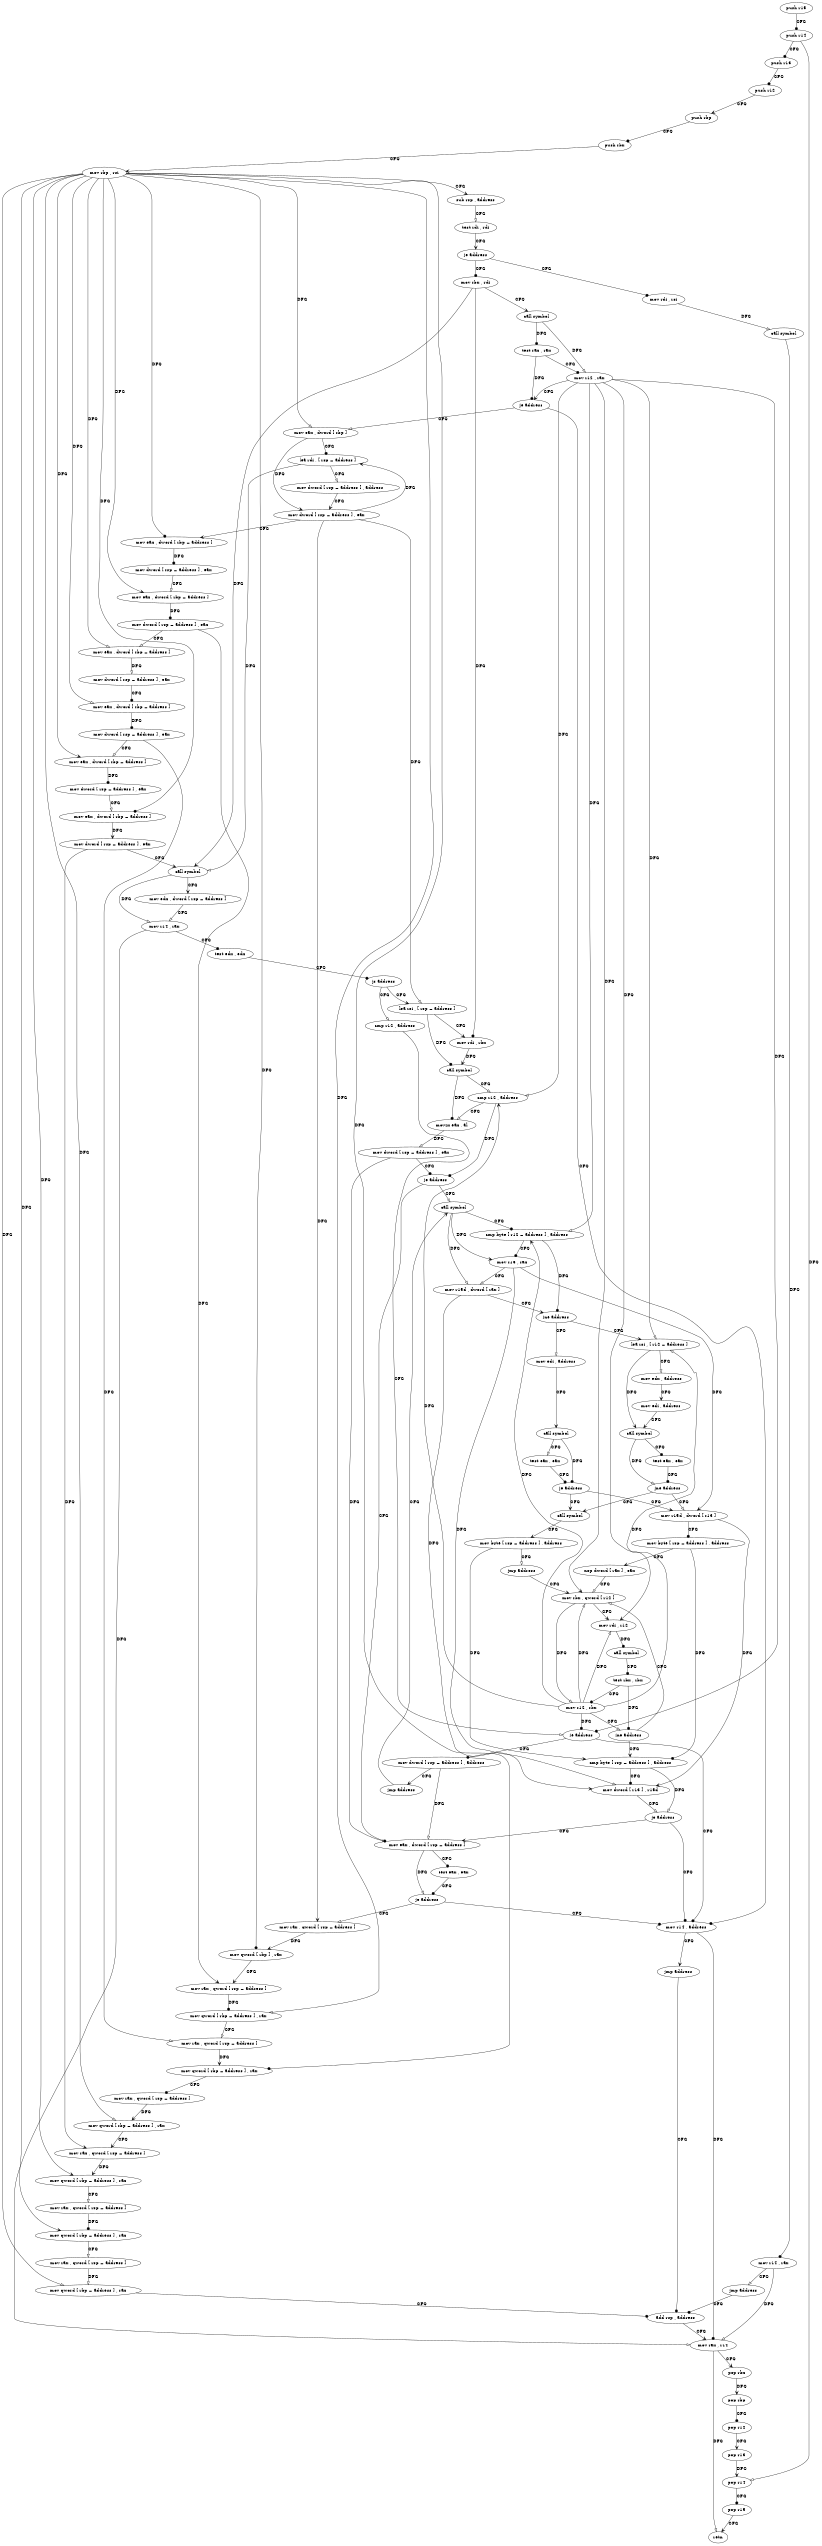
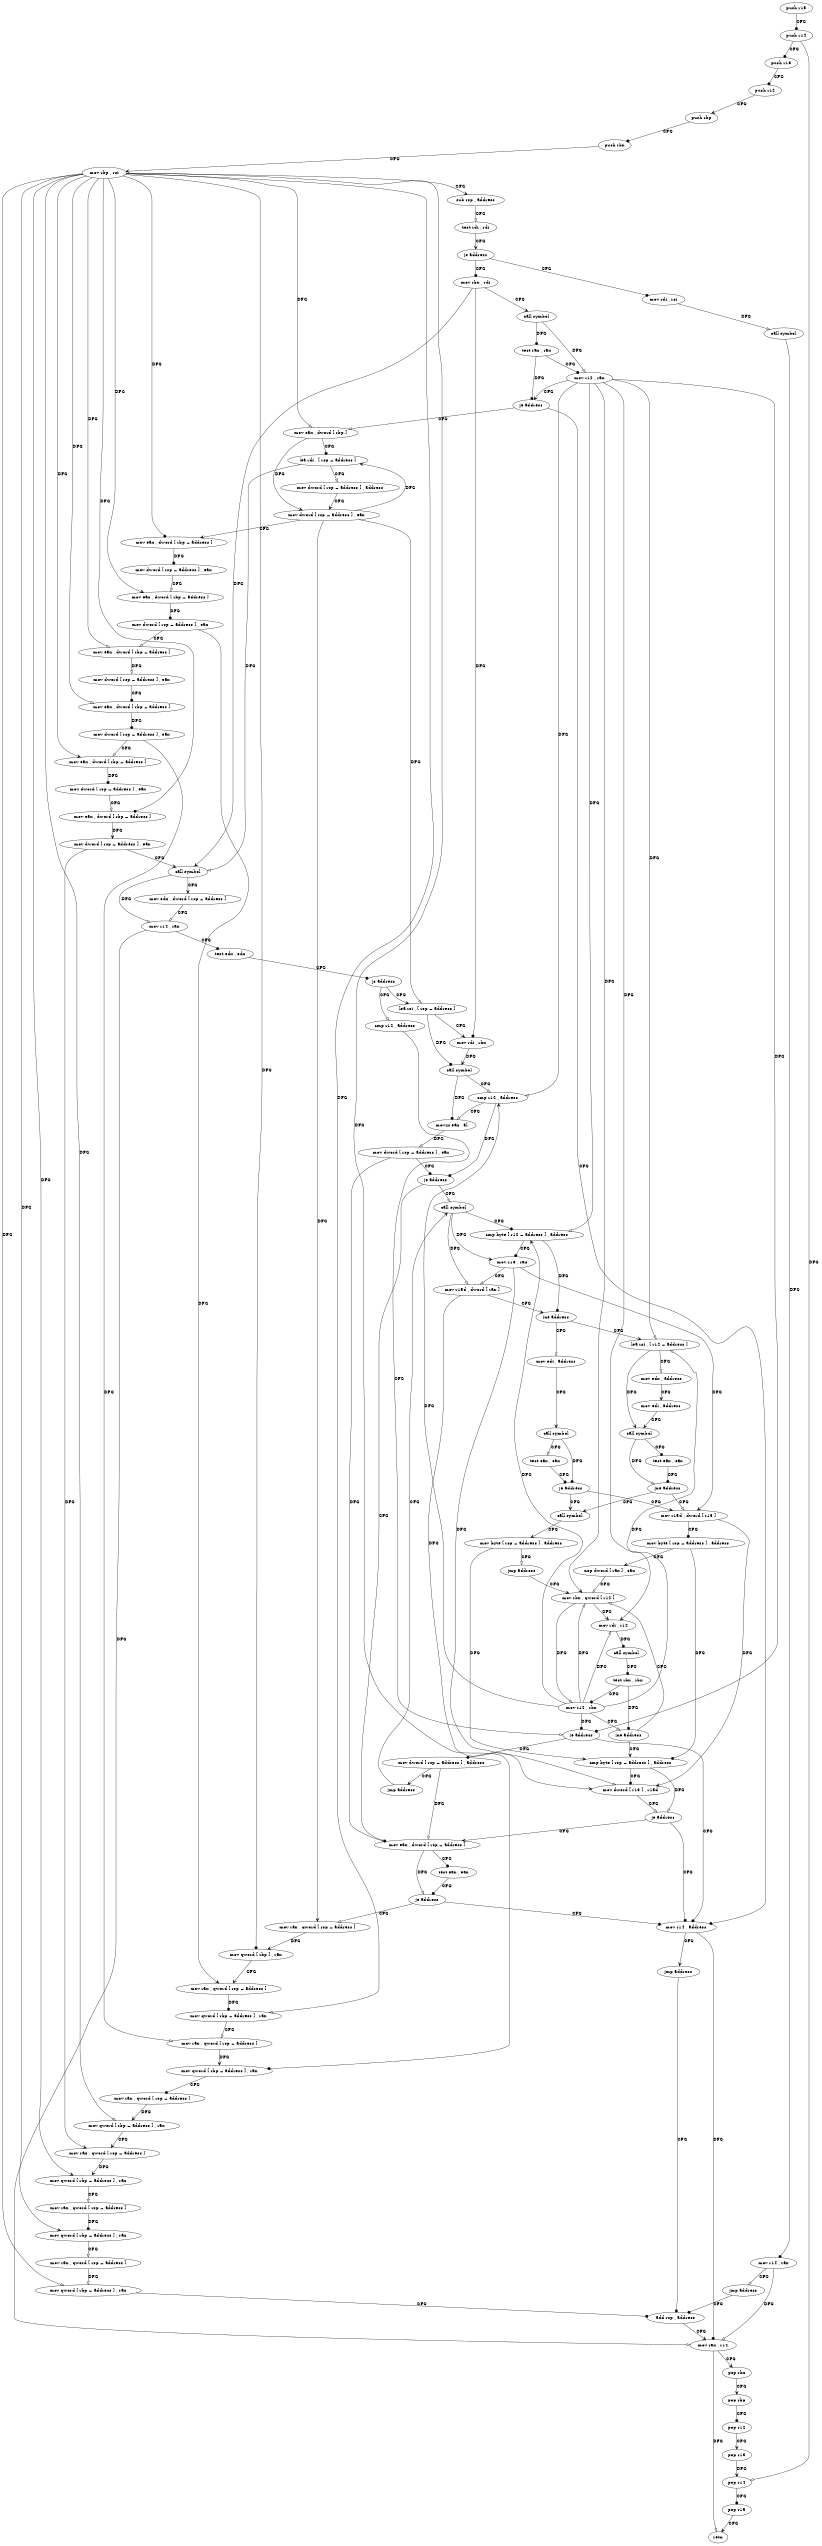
(742, 2386) -> (742, 2386)
